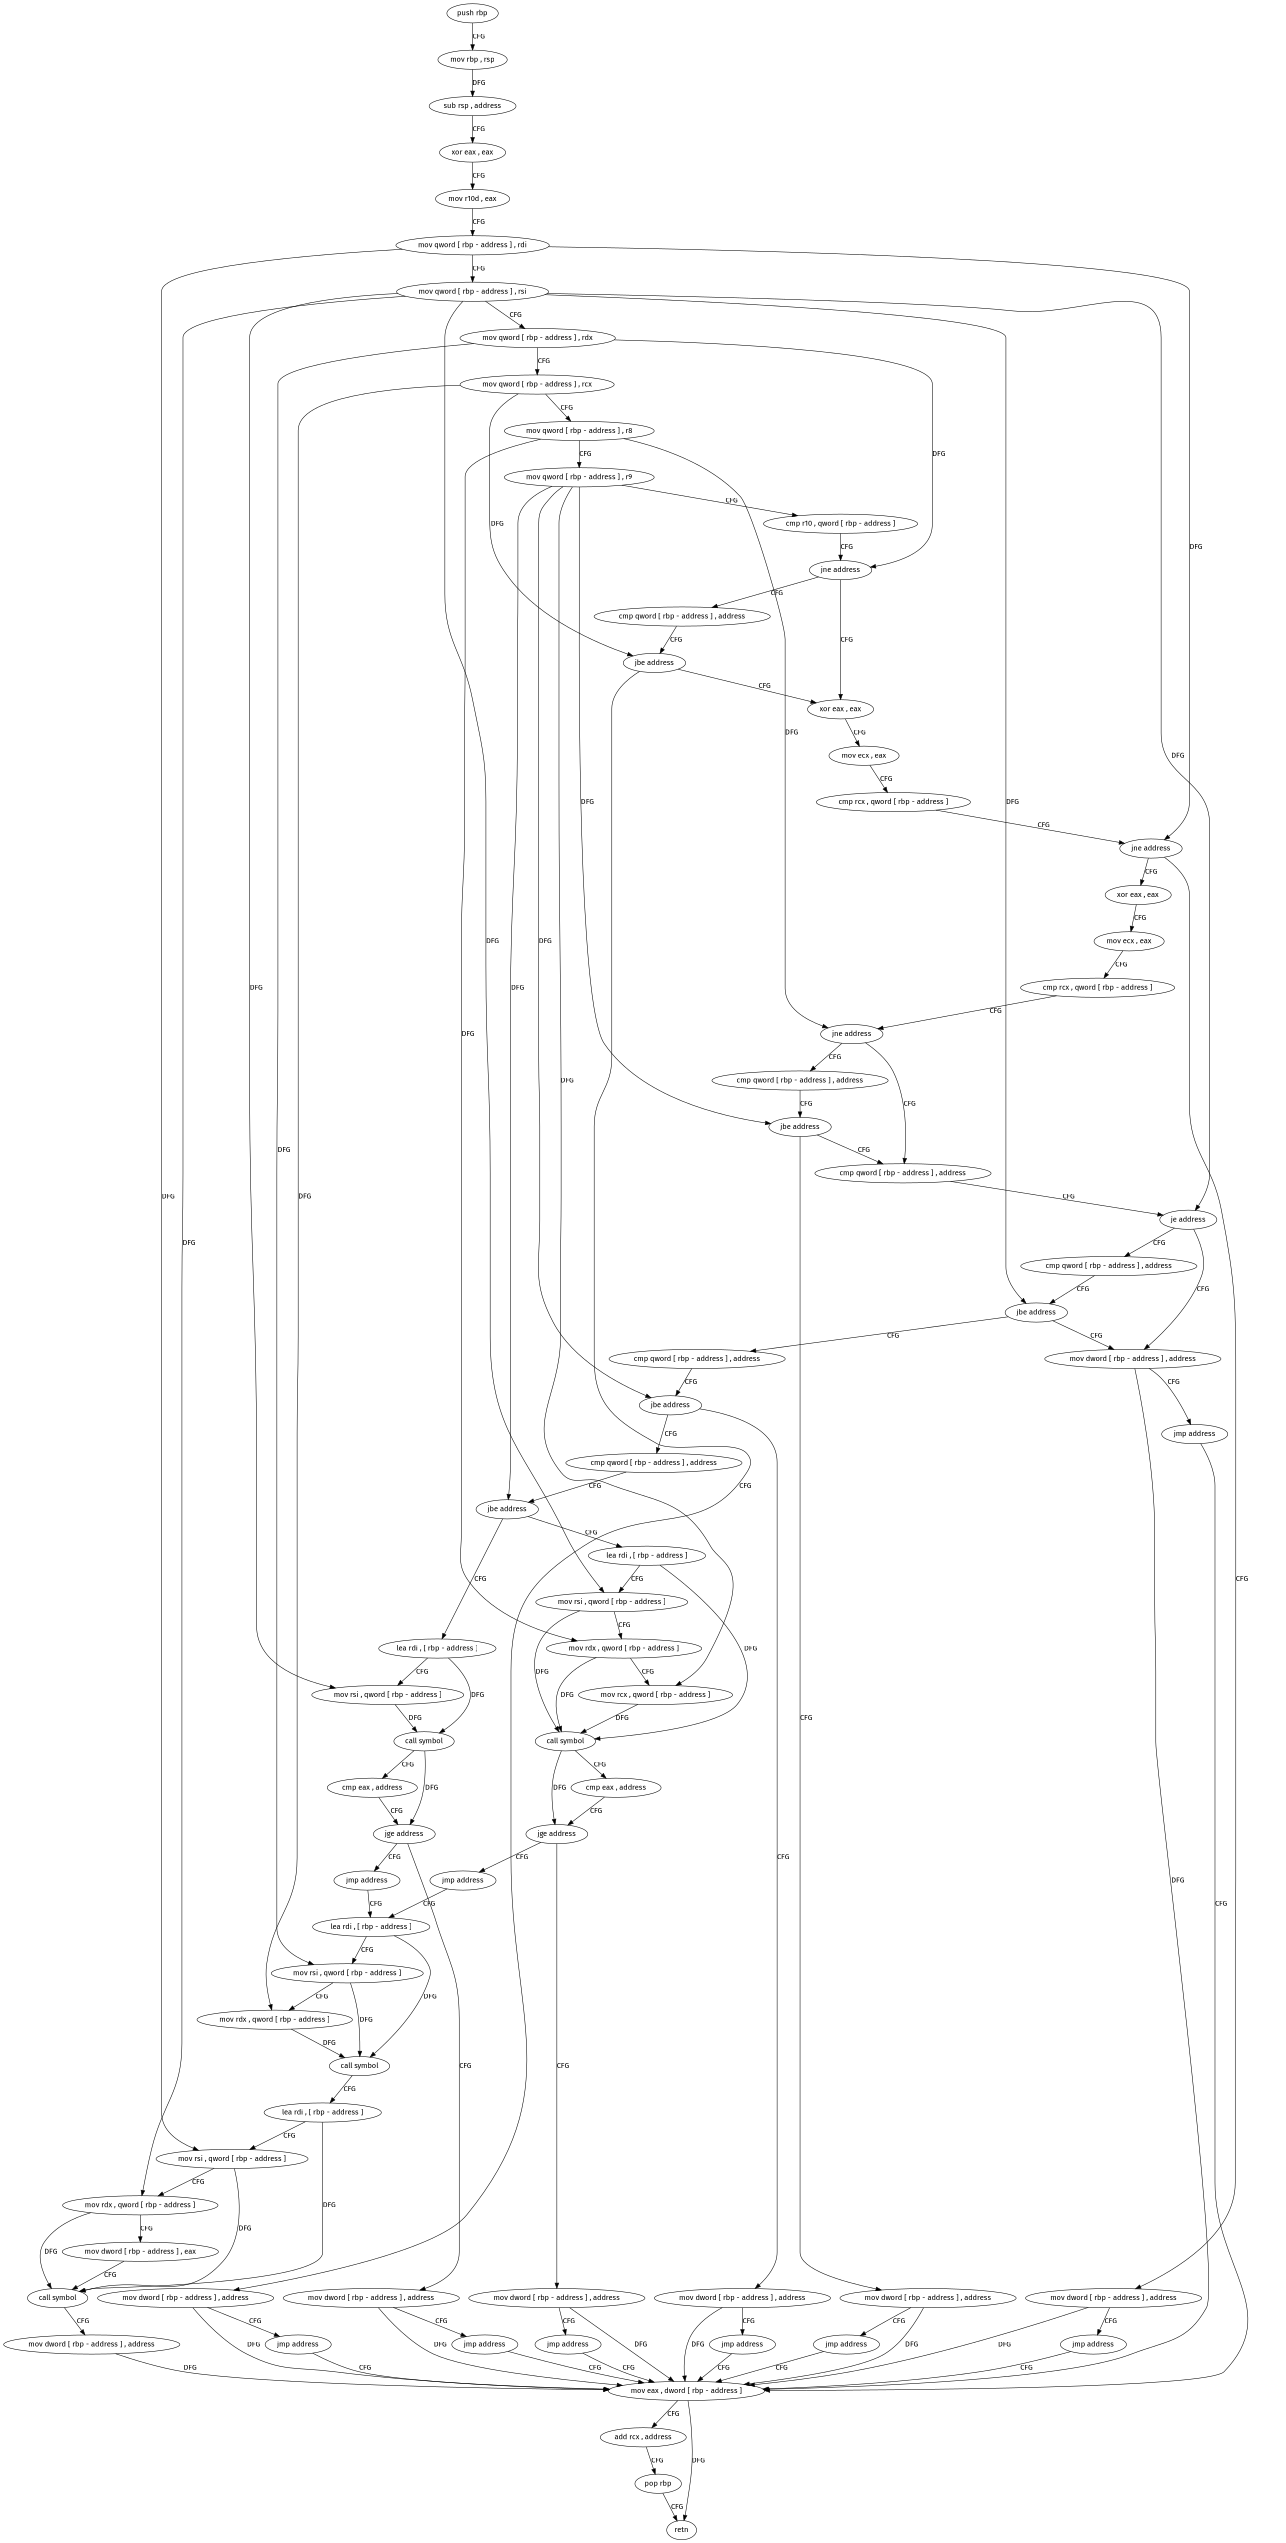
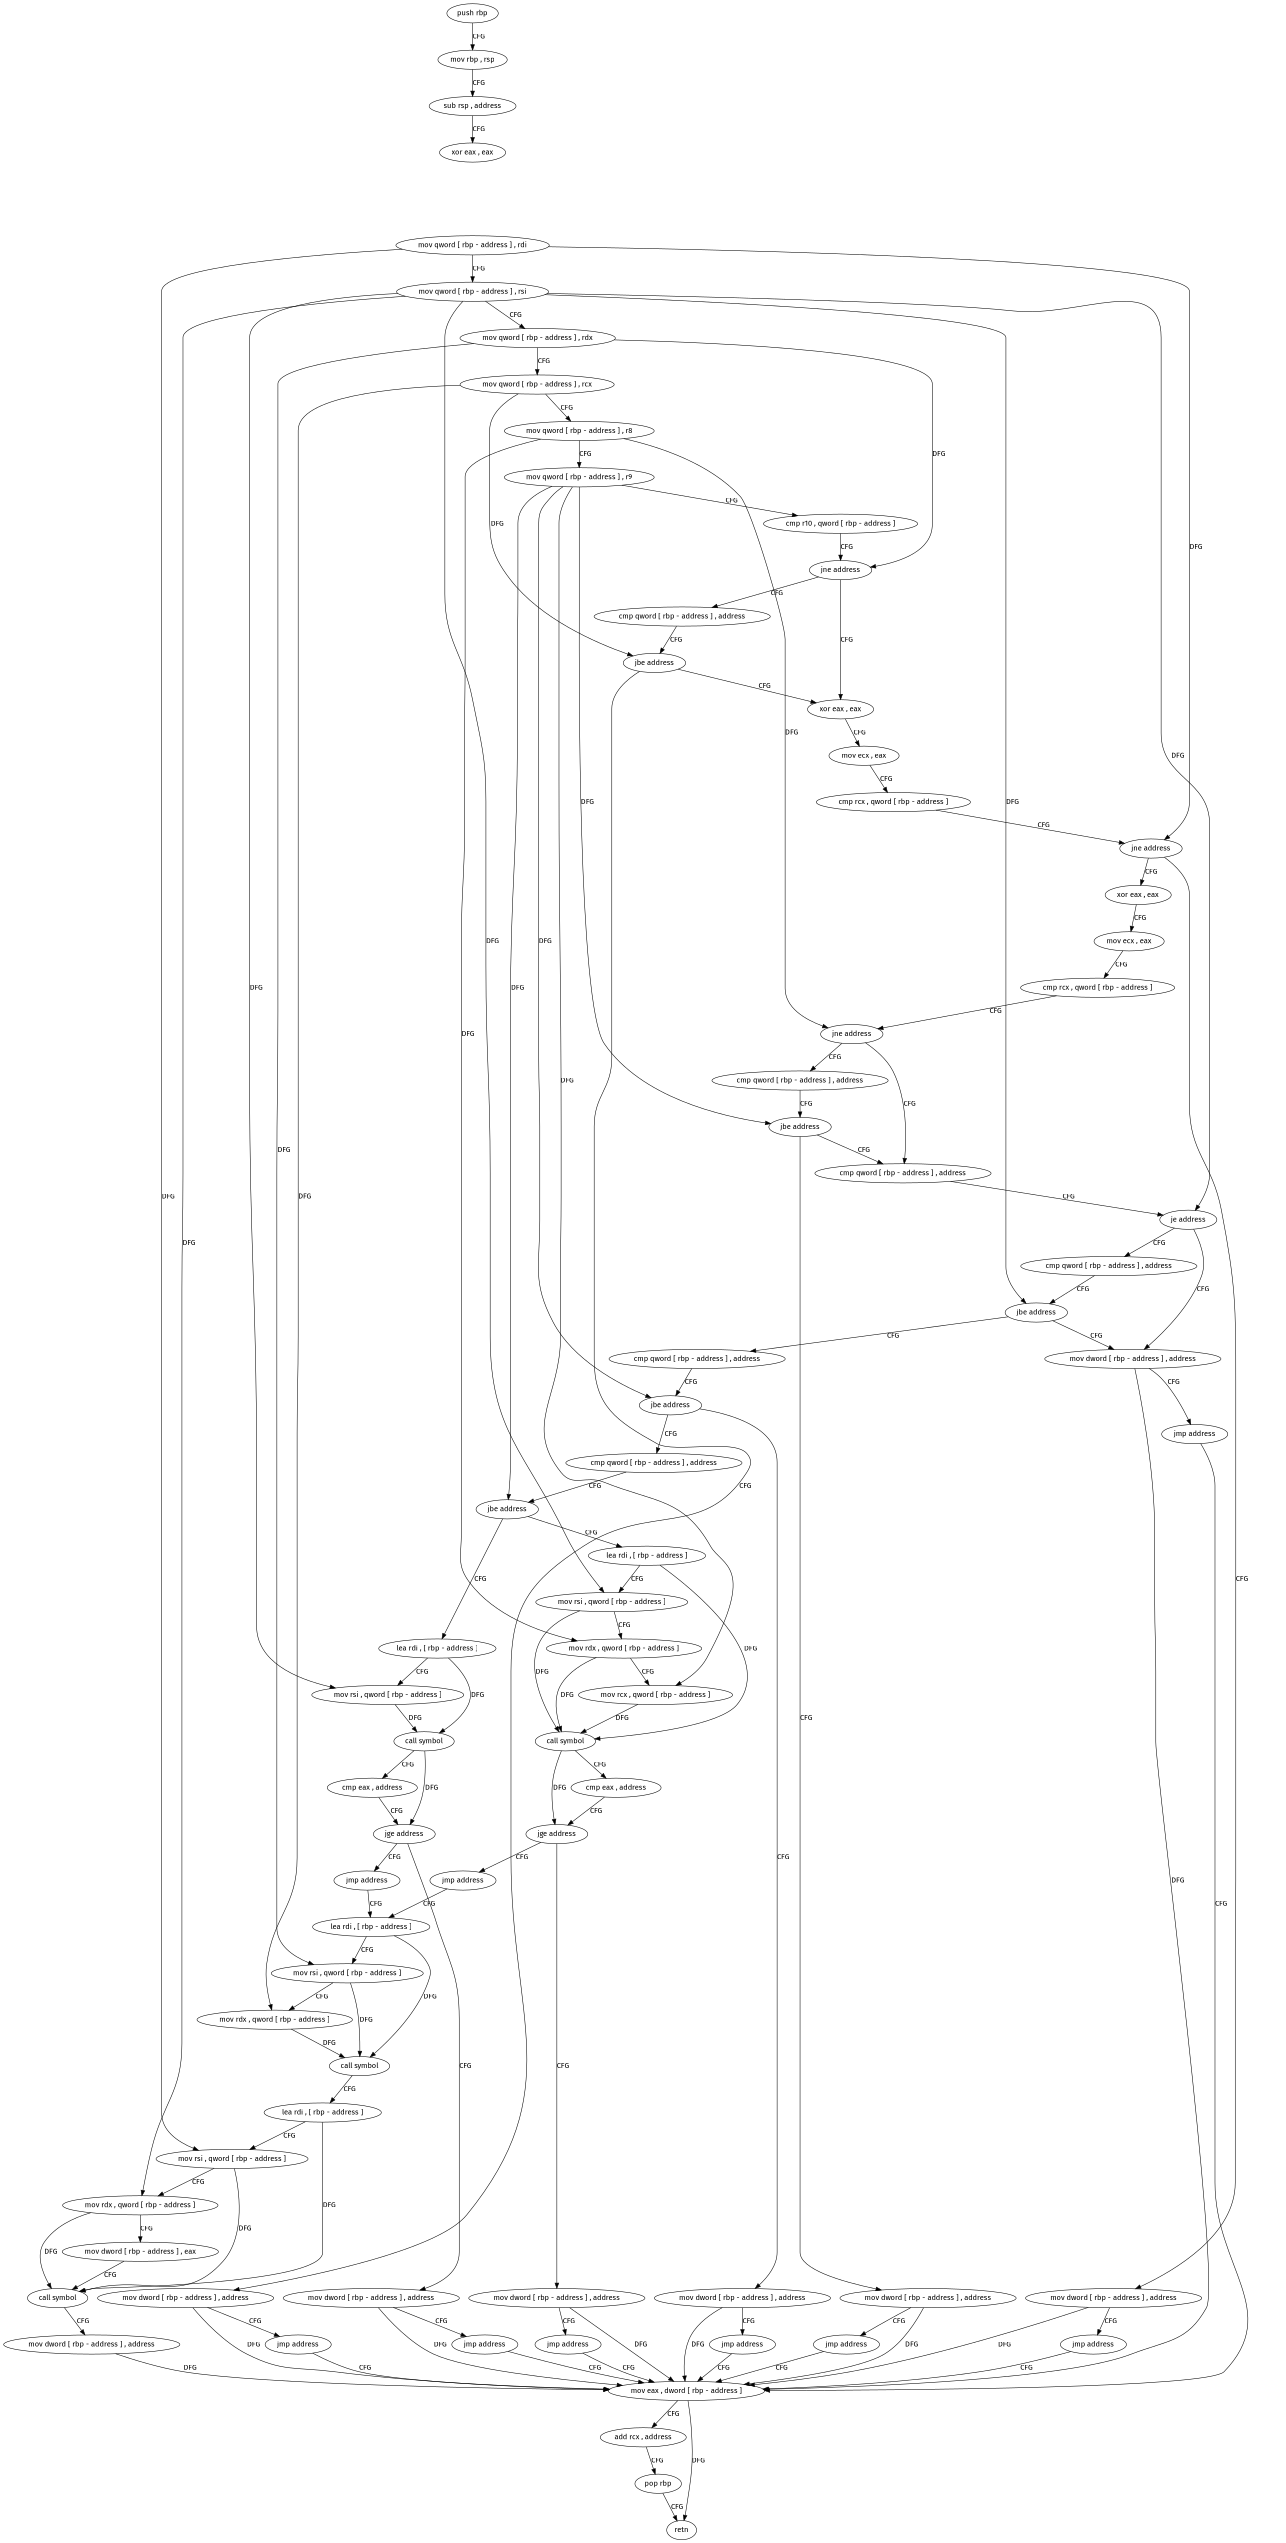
(479, 83) -> (479, 83)
(473, 199) -> none
